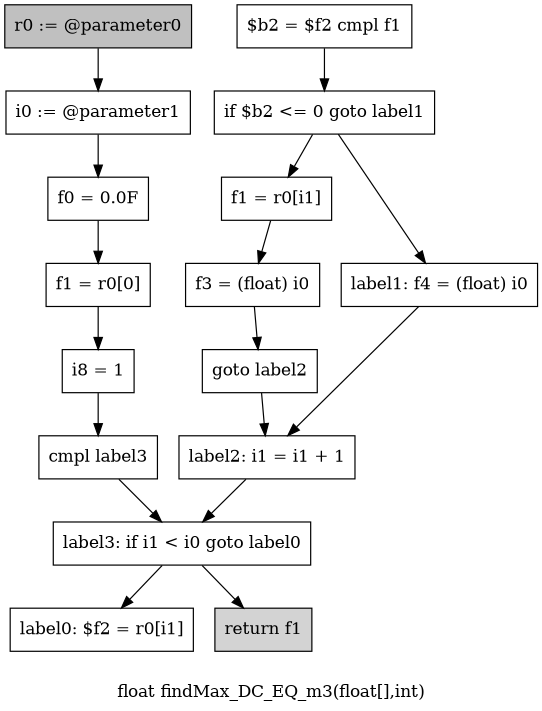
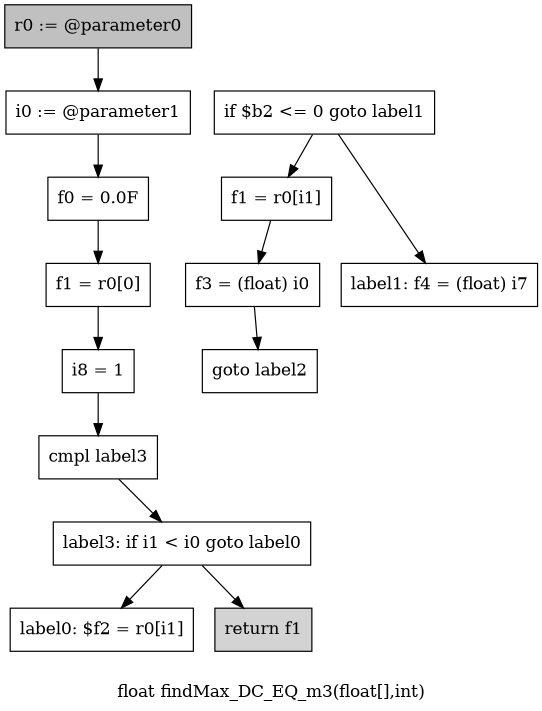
(324, 26) -> none
(439, 285) -> (439, 285)
(267, 457) -> none
